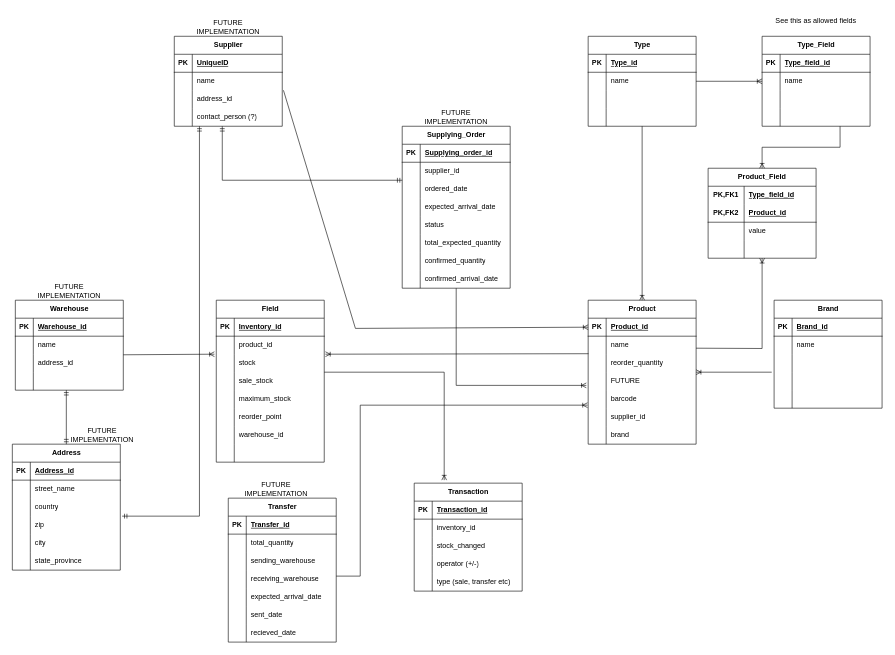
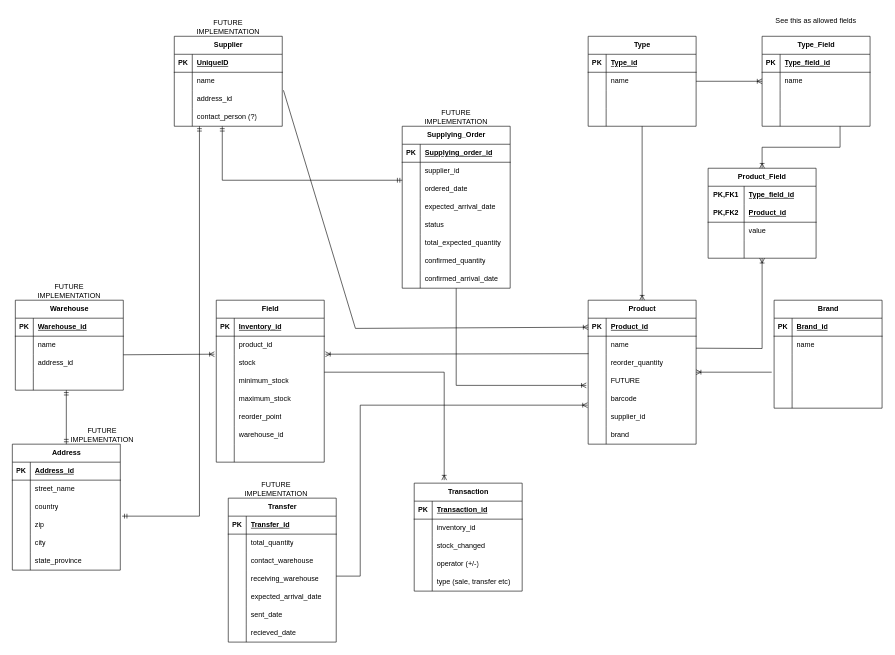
(258, 381) -> (263, 381)
(284, 561) -> (285, 561)
